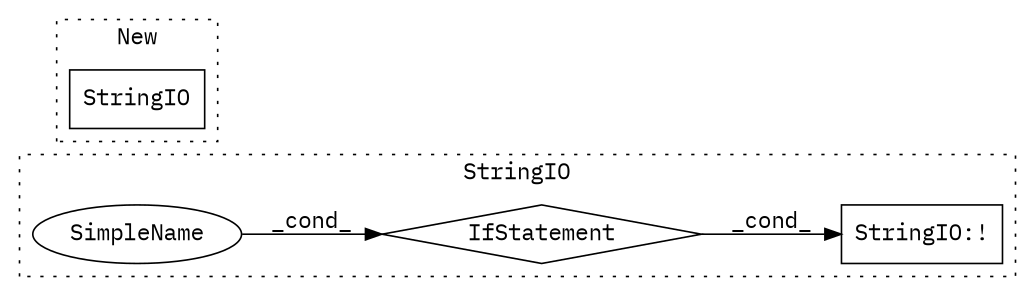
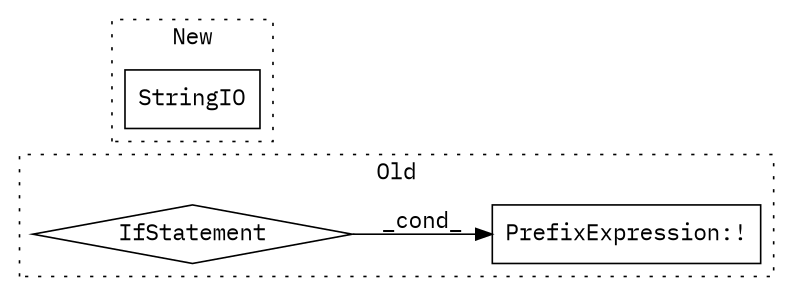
(518, 173) -> (397, 173)
(137, 234) -> none
(922, 234) -> (626, 234)
